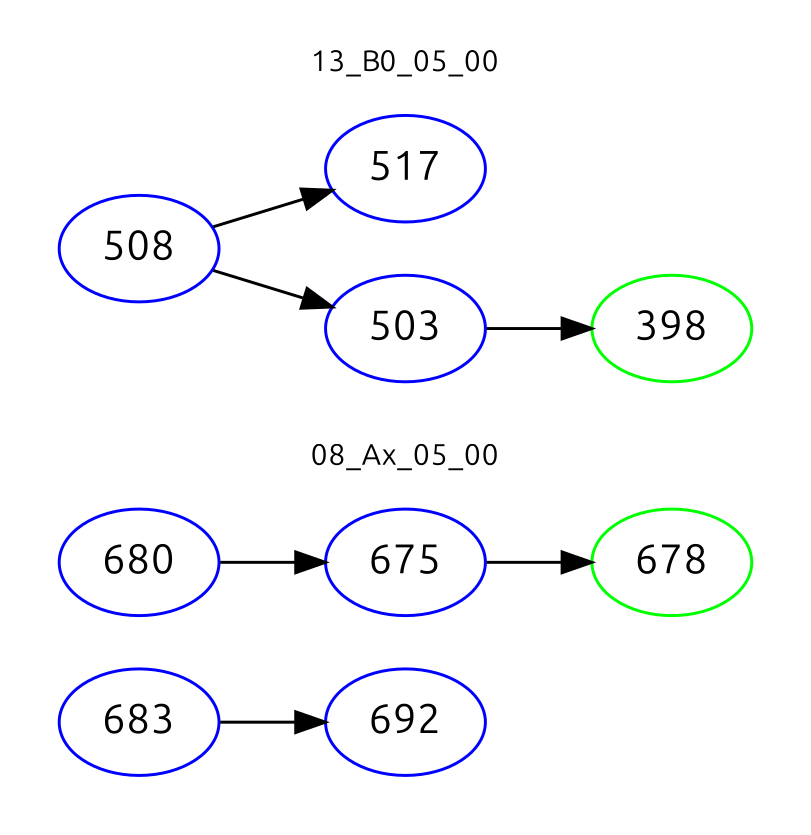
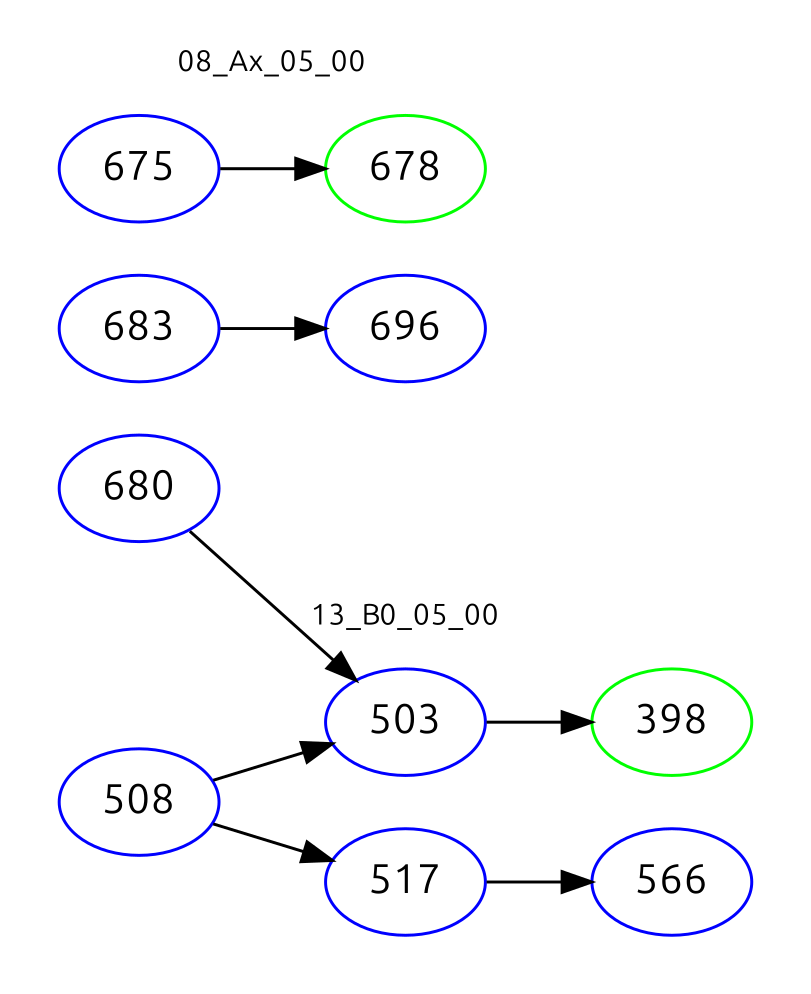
(258, 562) -> (276, 609)
(405, 722) -> (405, 329)
none -> (672, 882)
